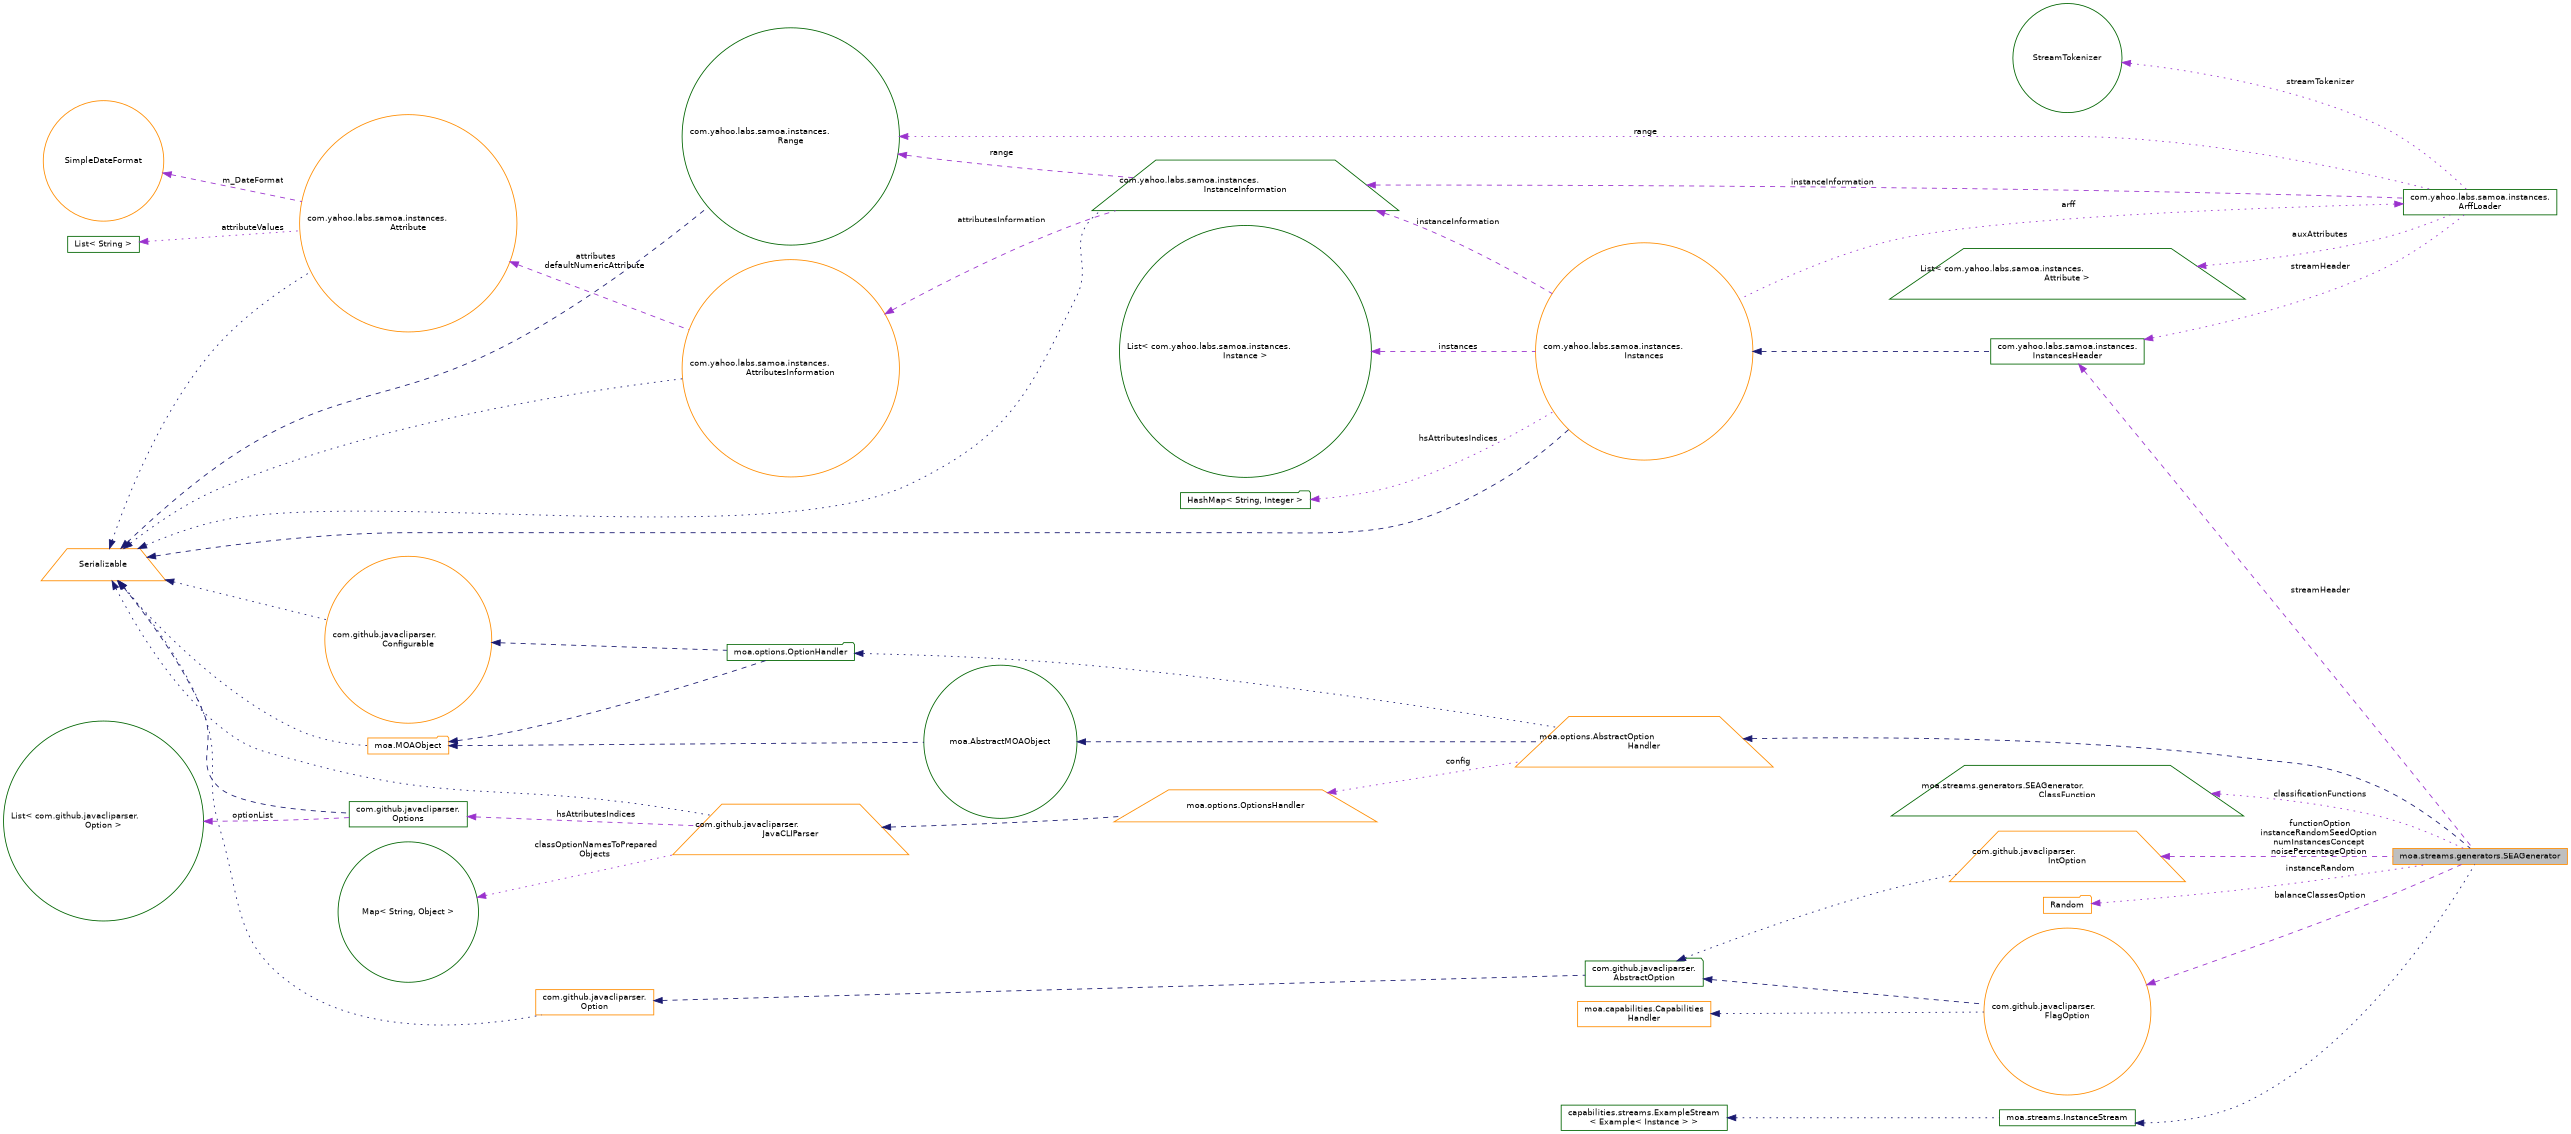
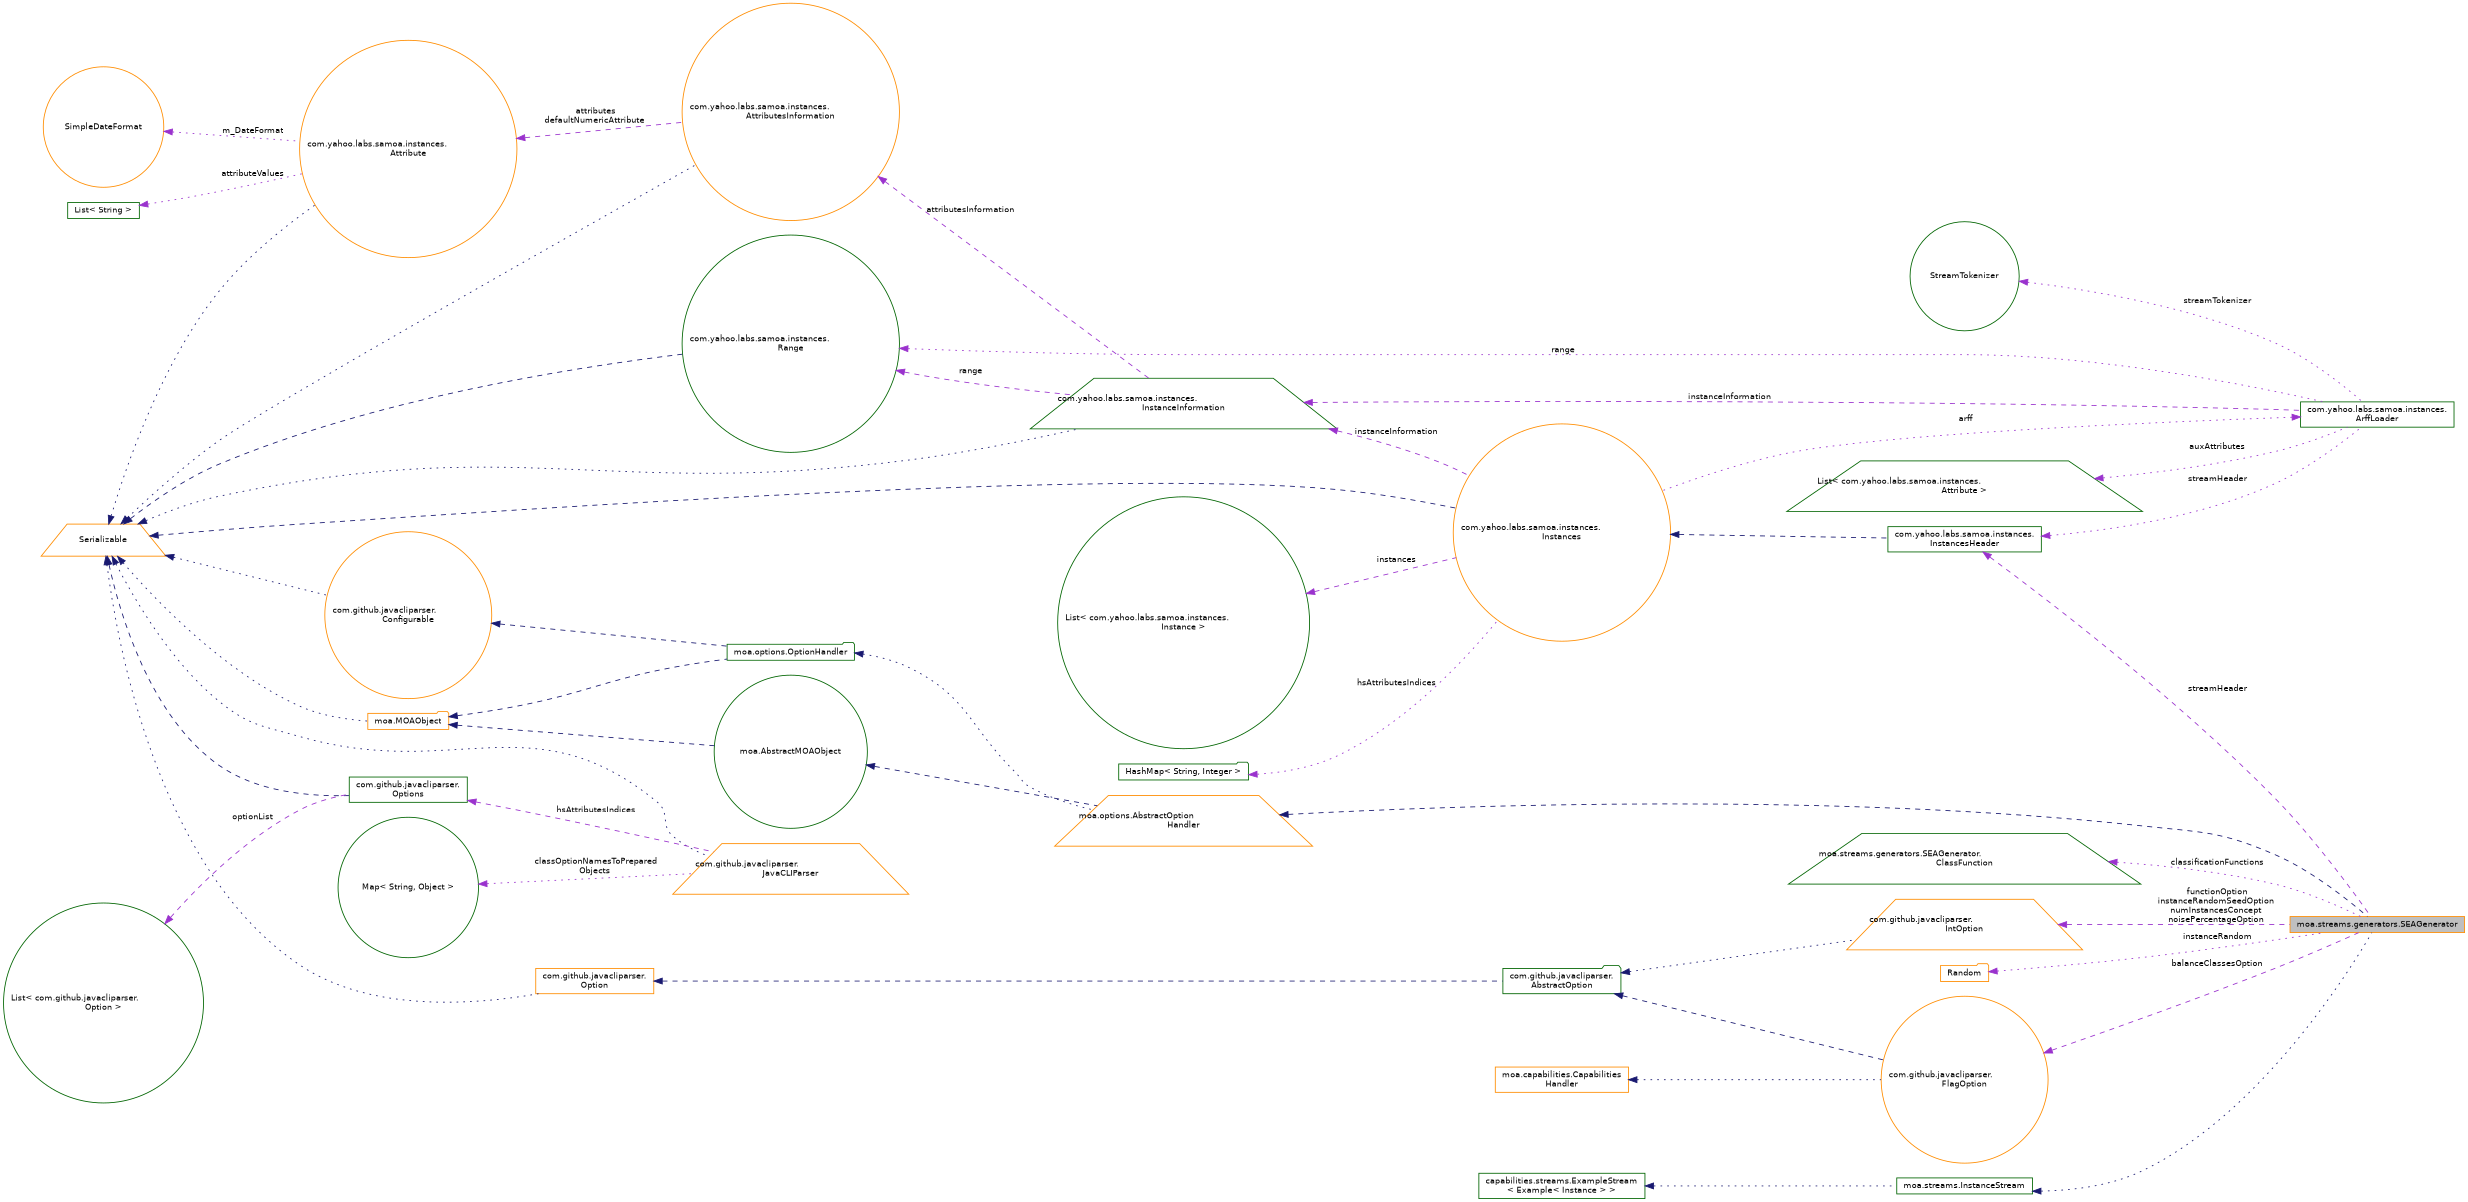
(236, 188) -> (236, 137)
(1245, 806) -> none
